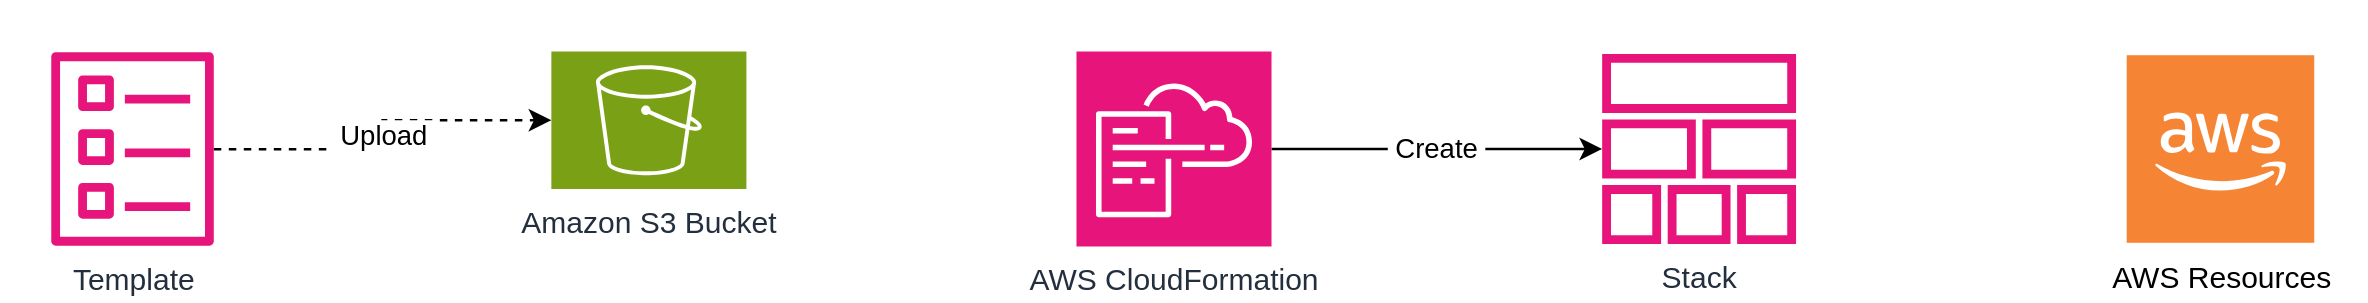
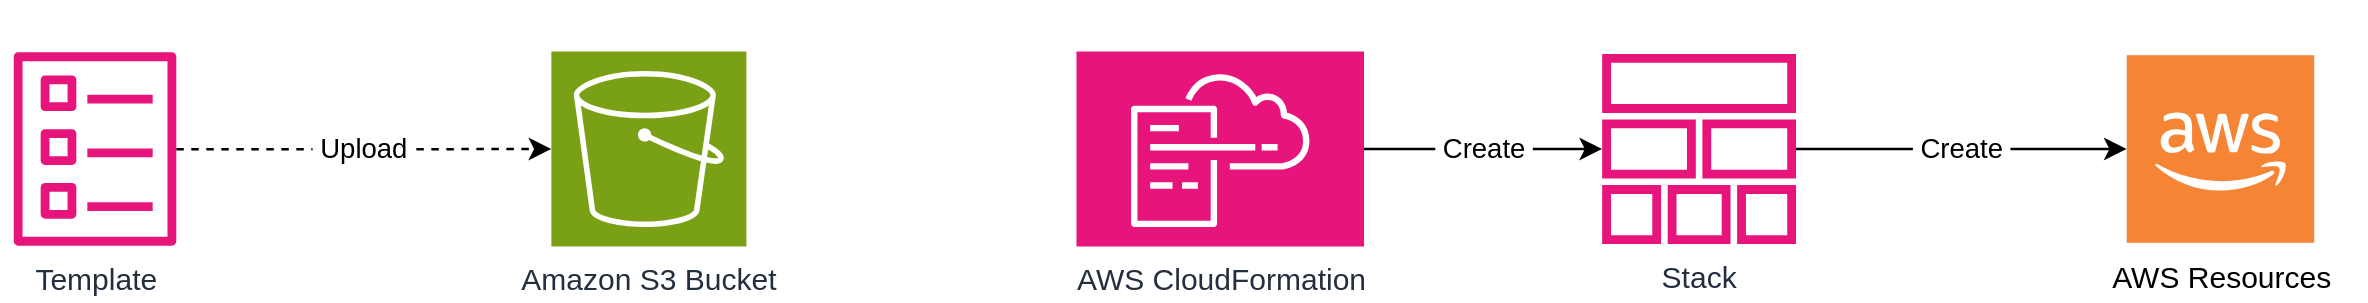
(649, 120) -> (649, 149)
(133, 149) -> (95, 149)
(1174, 149) -> (1220, 149)
none -> (2025, 149)
